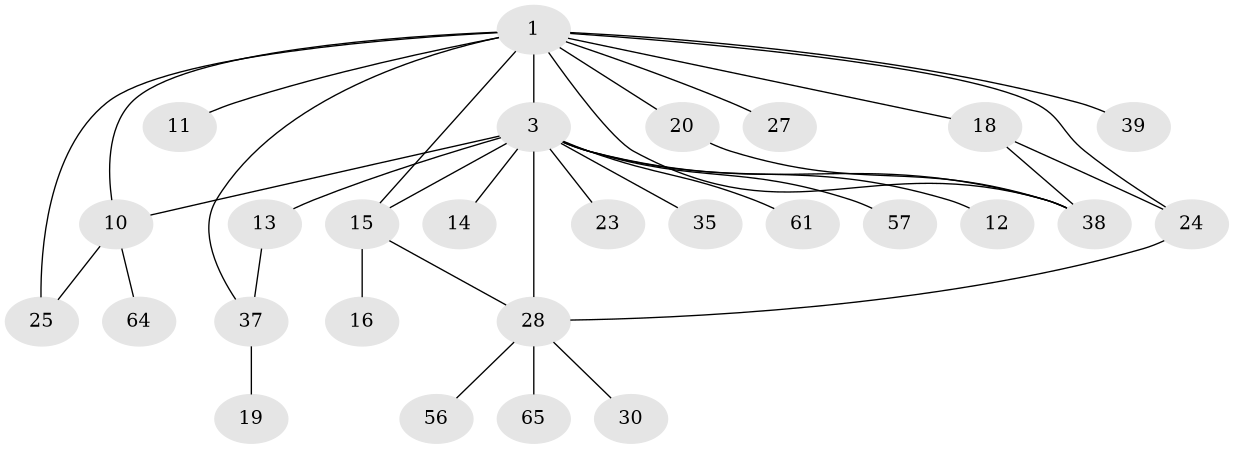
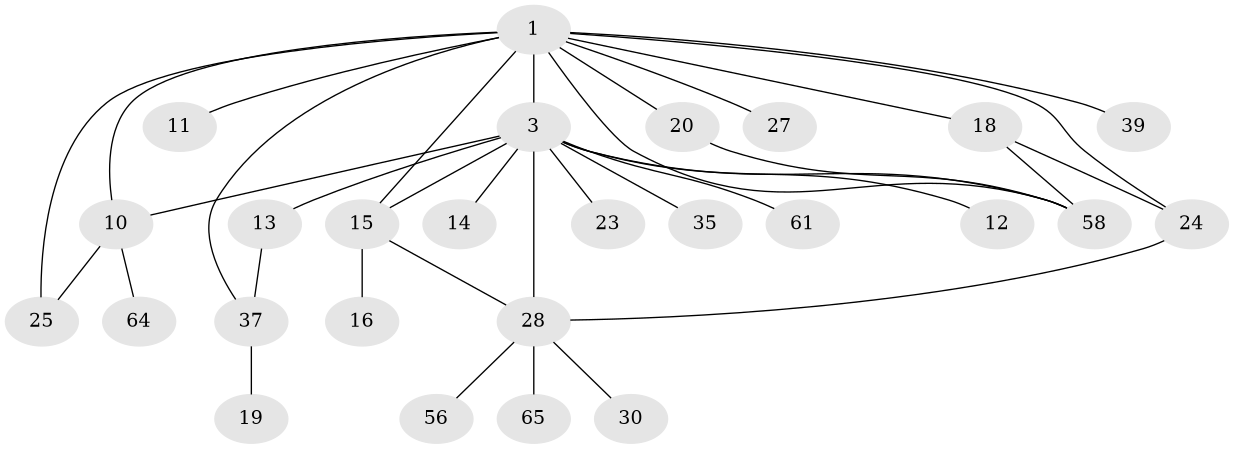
(900, 224) -> none
(1095, 224) -> (1095, 224)
